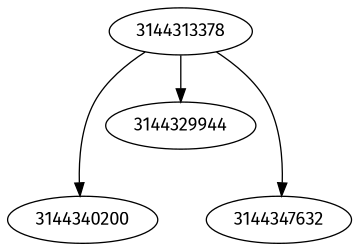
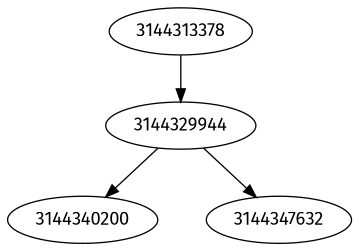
(92, 107) -> (137, 168)
(270, 107) -> (225, 168)
